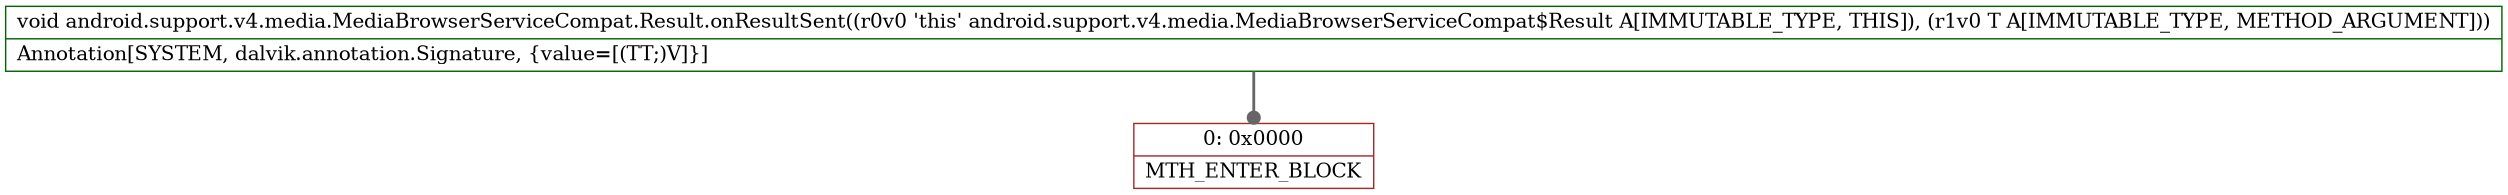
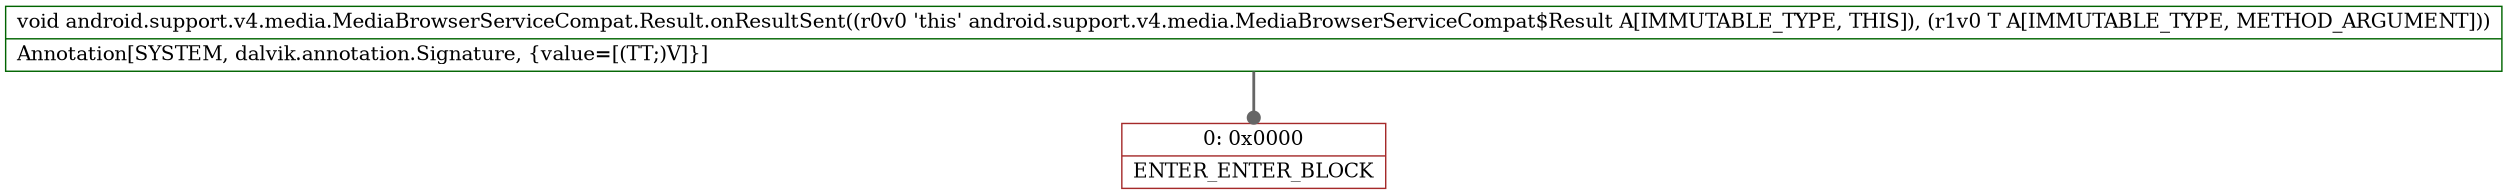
(1254, 171) -> (1254, 171)
